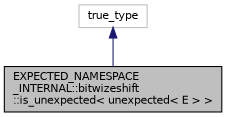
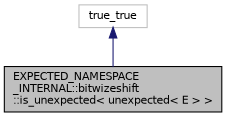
(113, 16) -> (113, 16)
